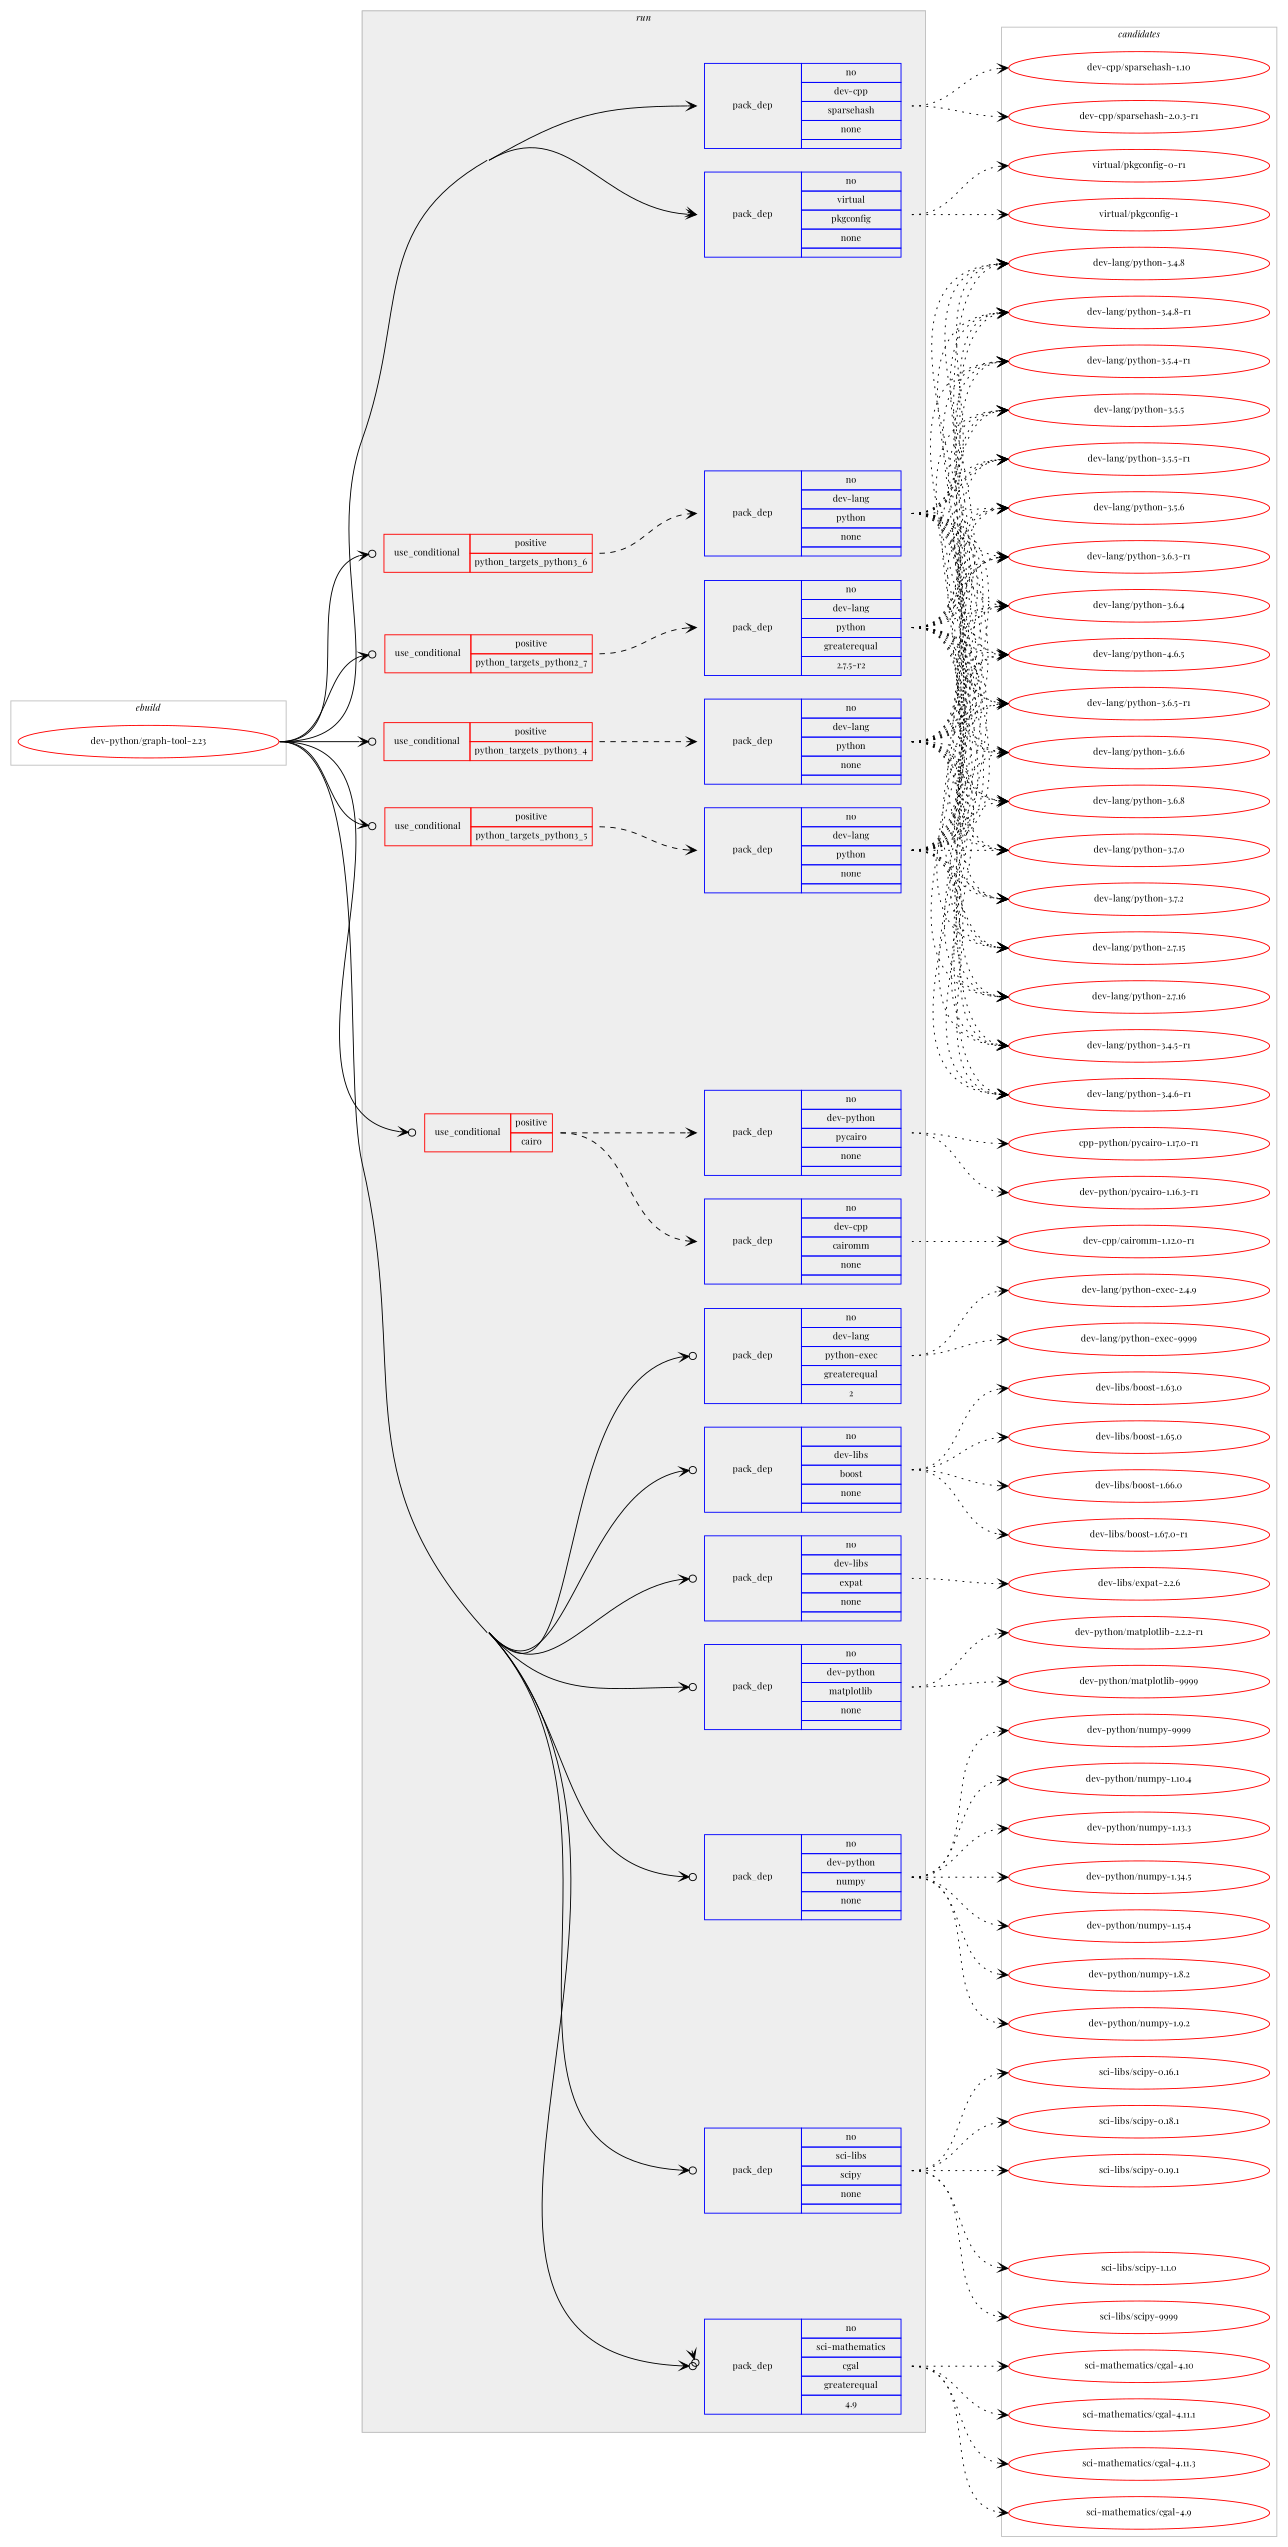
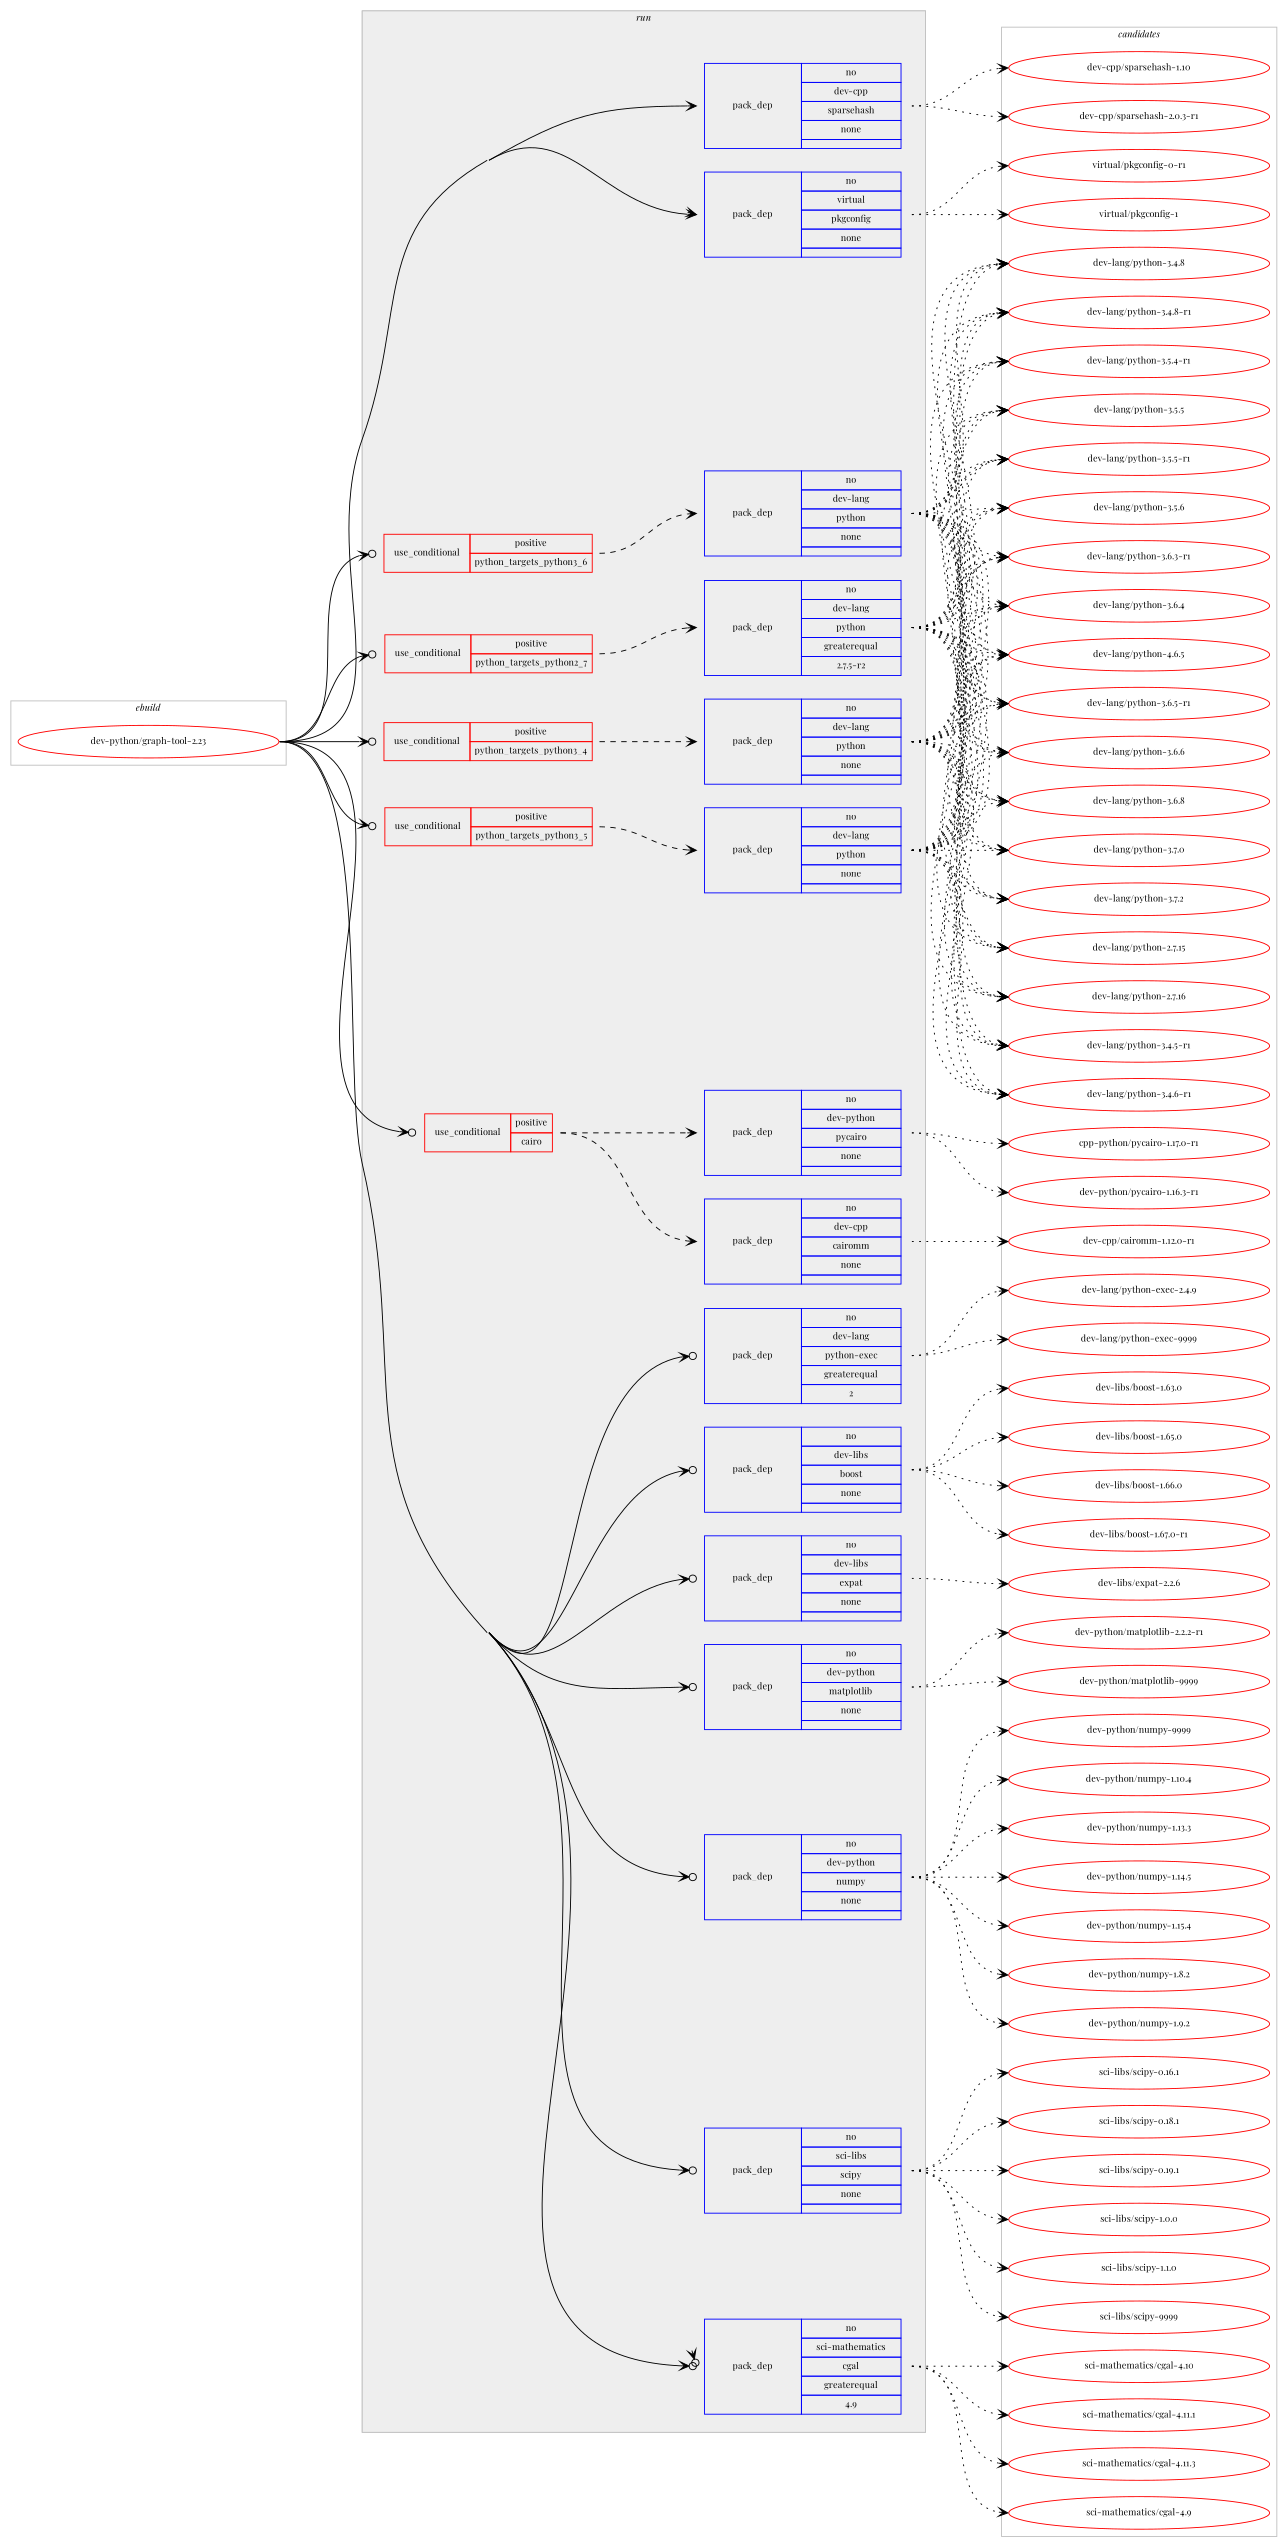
(1139, 1877) -> (1139, 1877)
none -> (1139, 2220)
